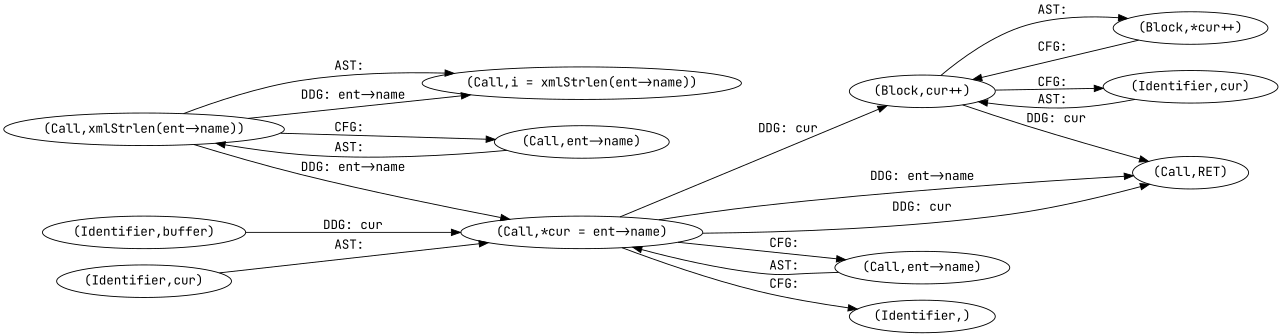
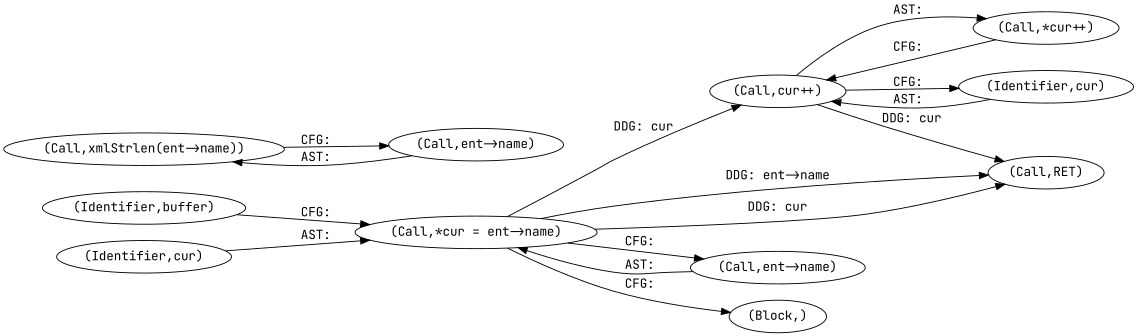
(1191, 28) -> (1046, 28)
(582, 83) -> none
(922, 91) -> (778, 91)
(346, 185) -> none
(353, 226) -> (320, 213)
(922, 316) -> (778, 316)
